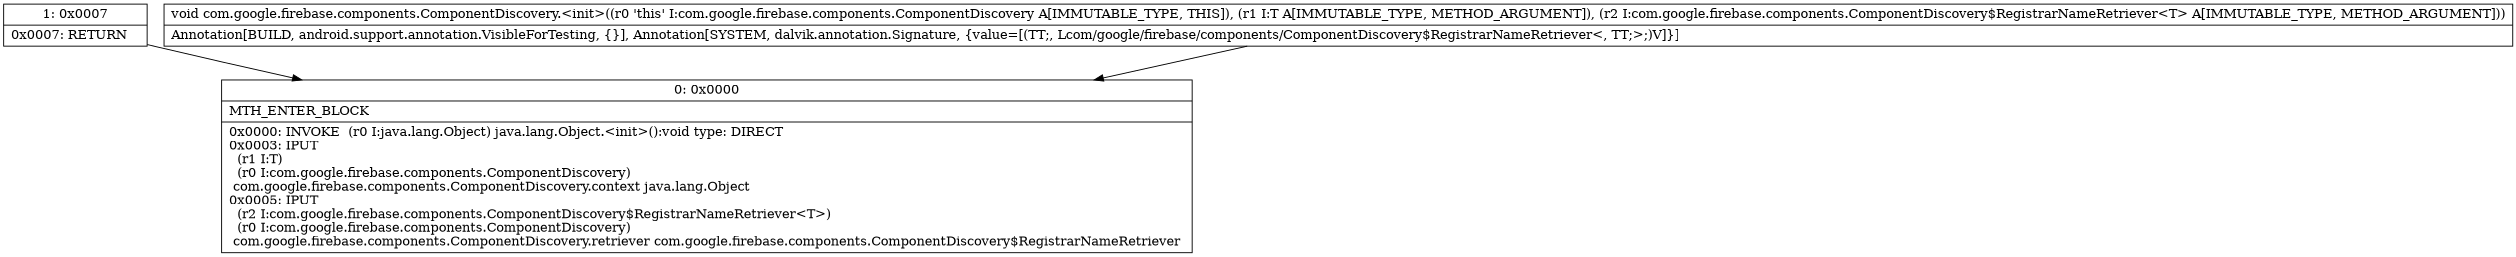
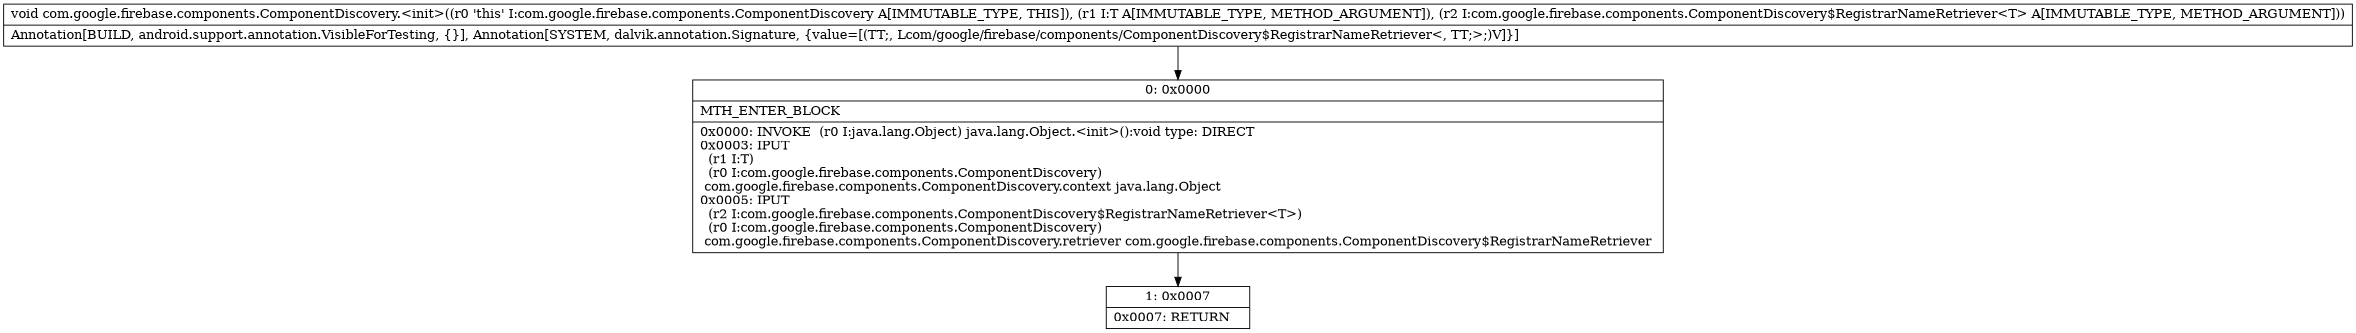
(220, 61) -> (1178, 265)
